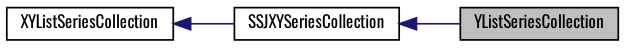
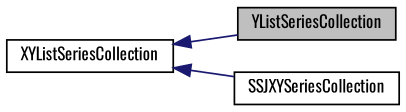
(438, 24) -> (214, 38)
